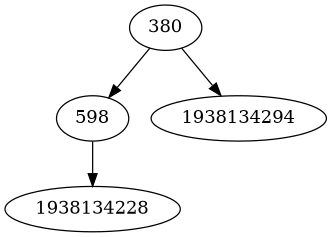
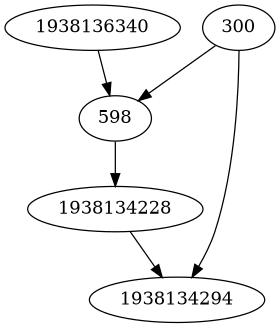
none -> (93, 28)
(166, 28) -> (239, 28)
none -> (143, 249)
